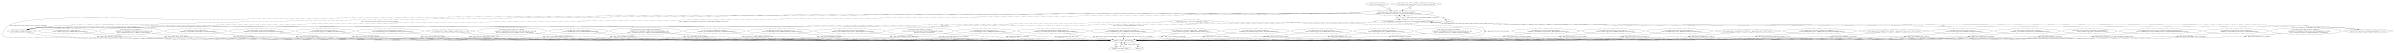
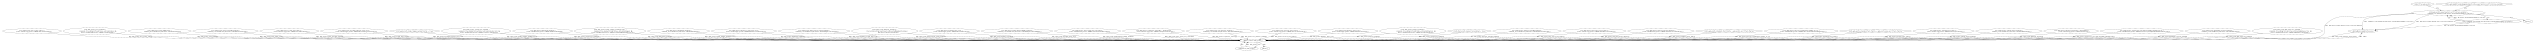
(1416, 4) -> (2474, 4)
(885, 25) -> (1815, 40)
(2368, 31) -> none
